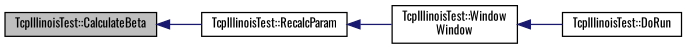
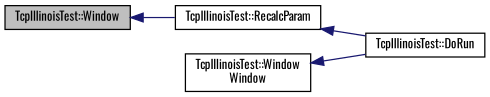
(81, 24) -> (68, 18)
(376, 24) -> (350, 33)
